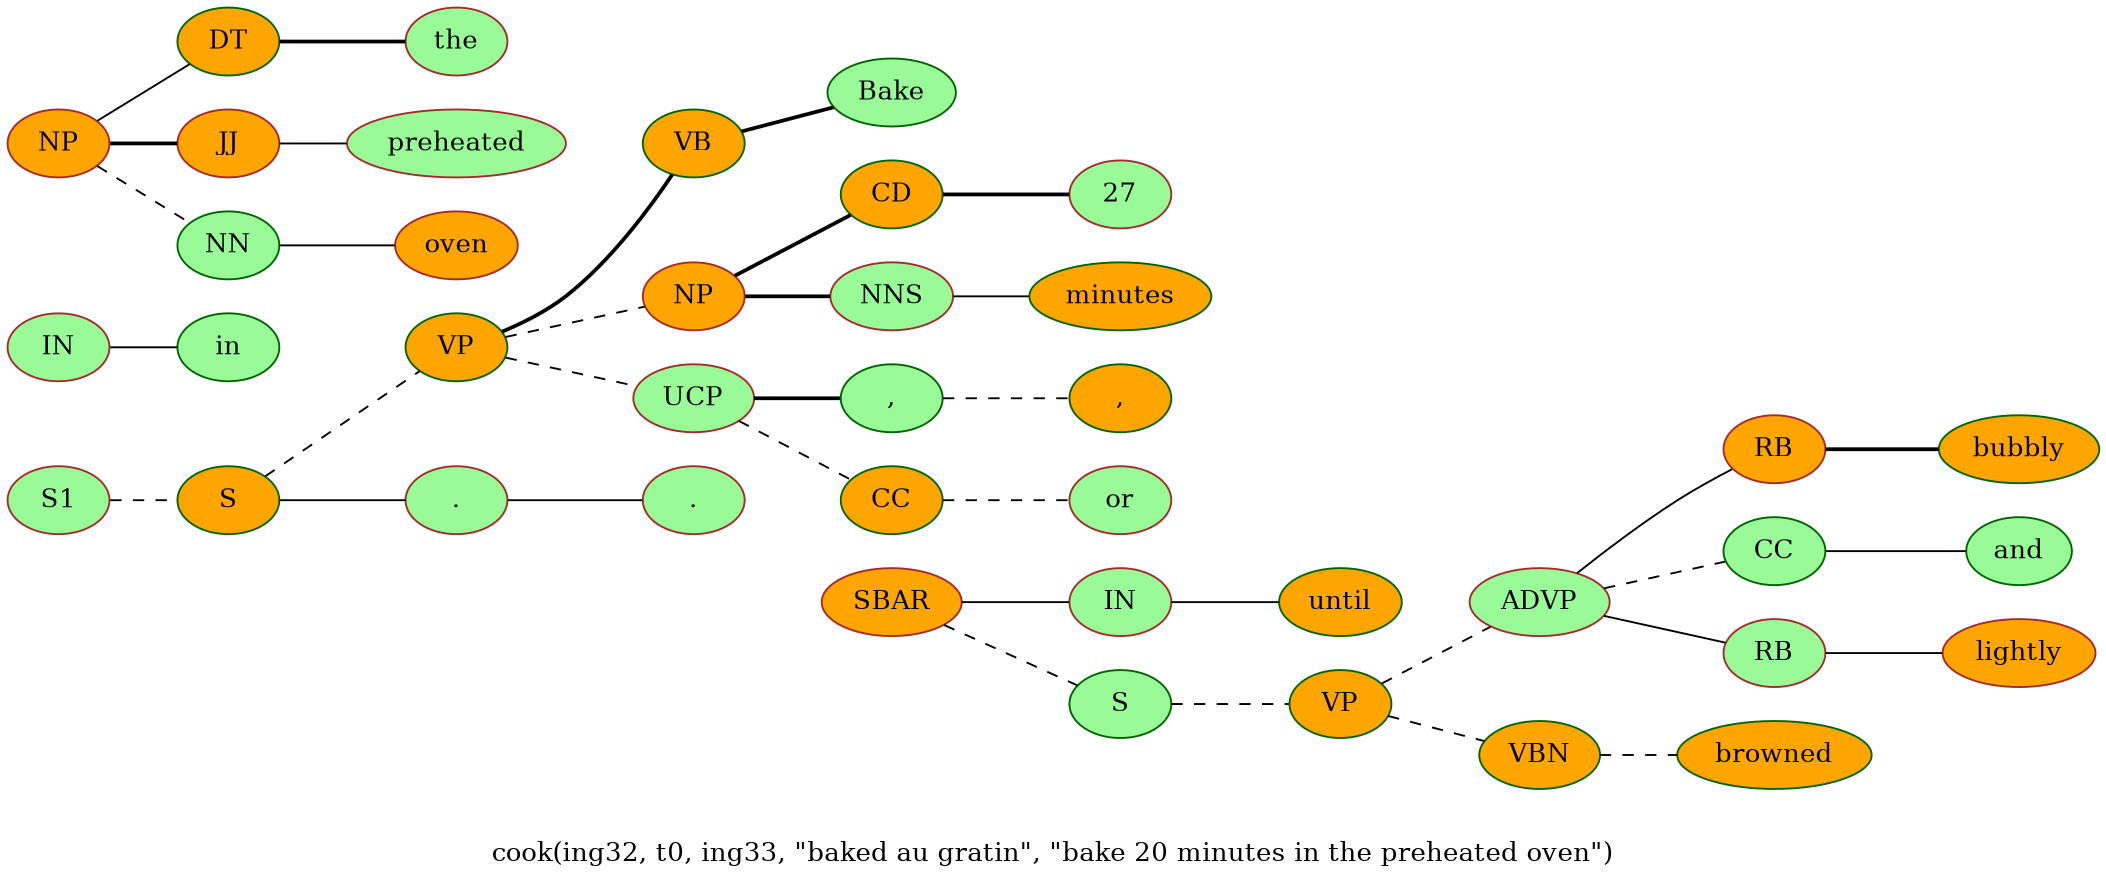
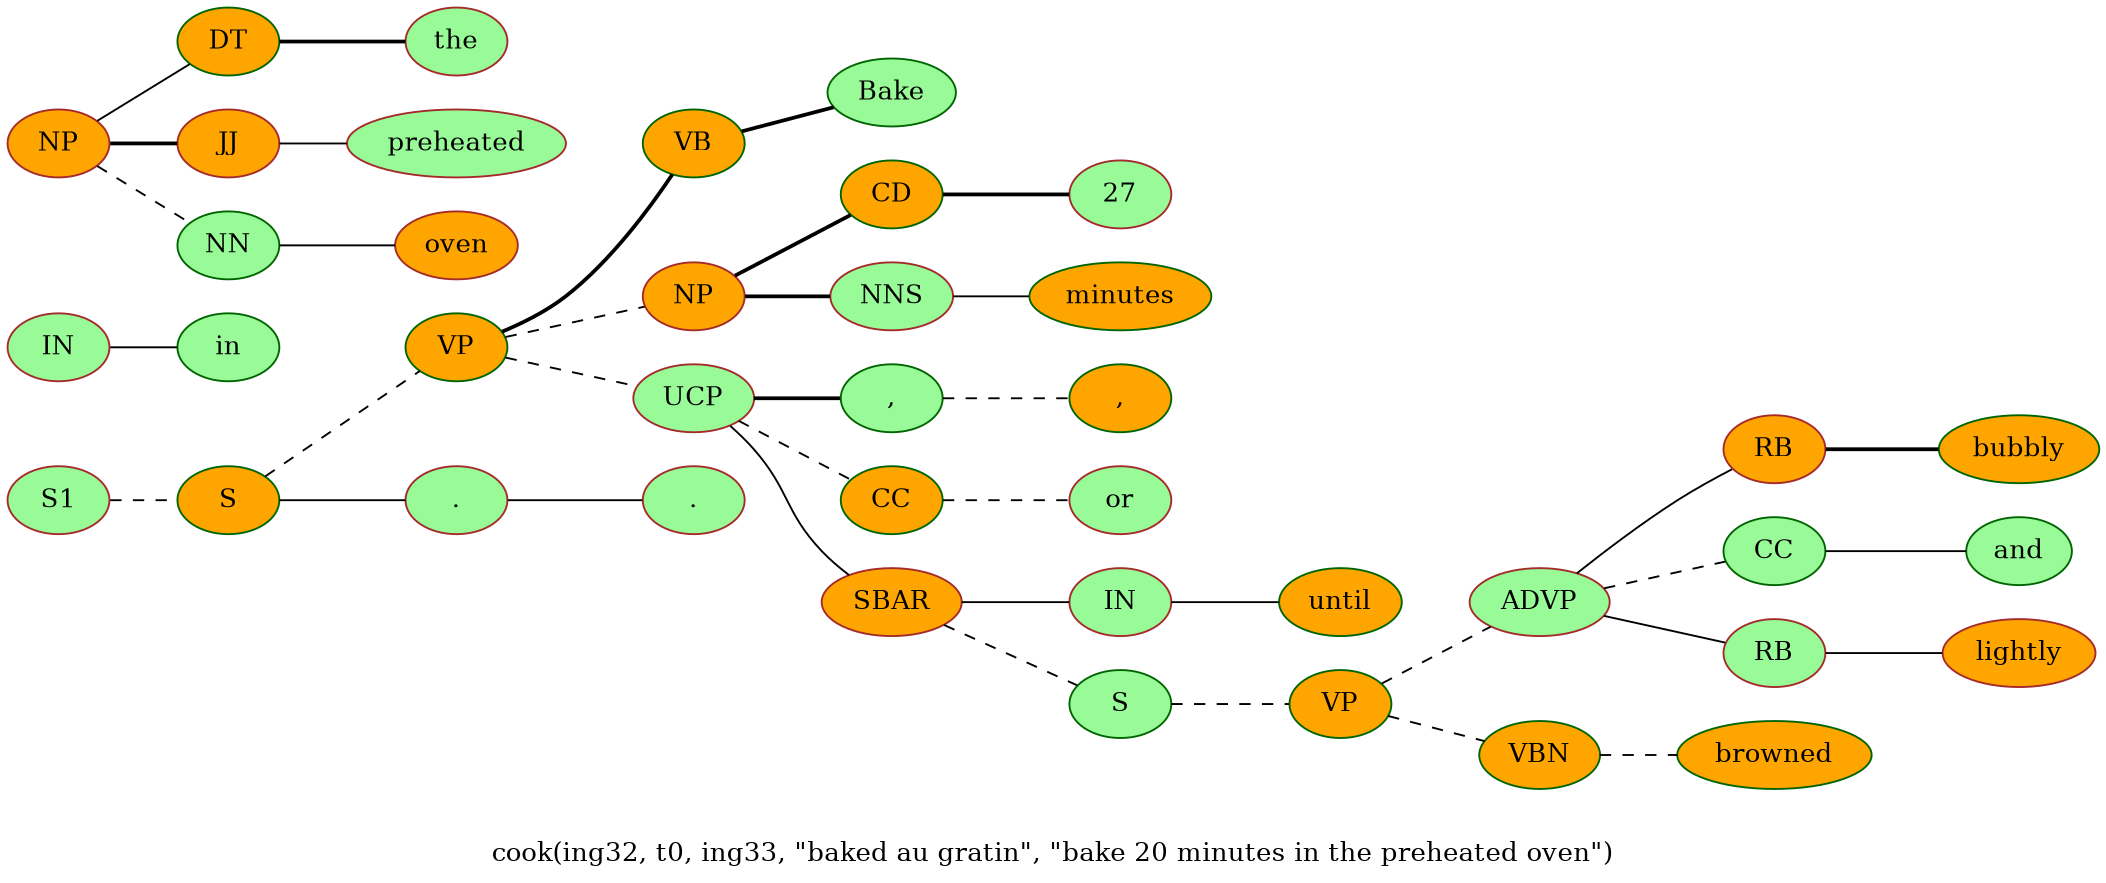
none -> (788, 502)
